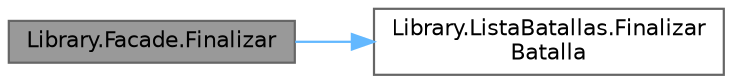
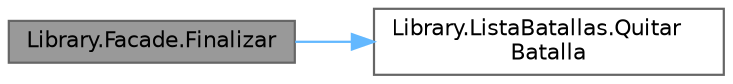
(549, 42) -> (549, 42)
